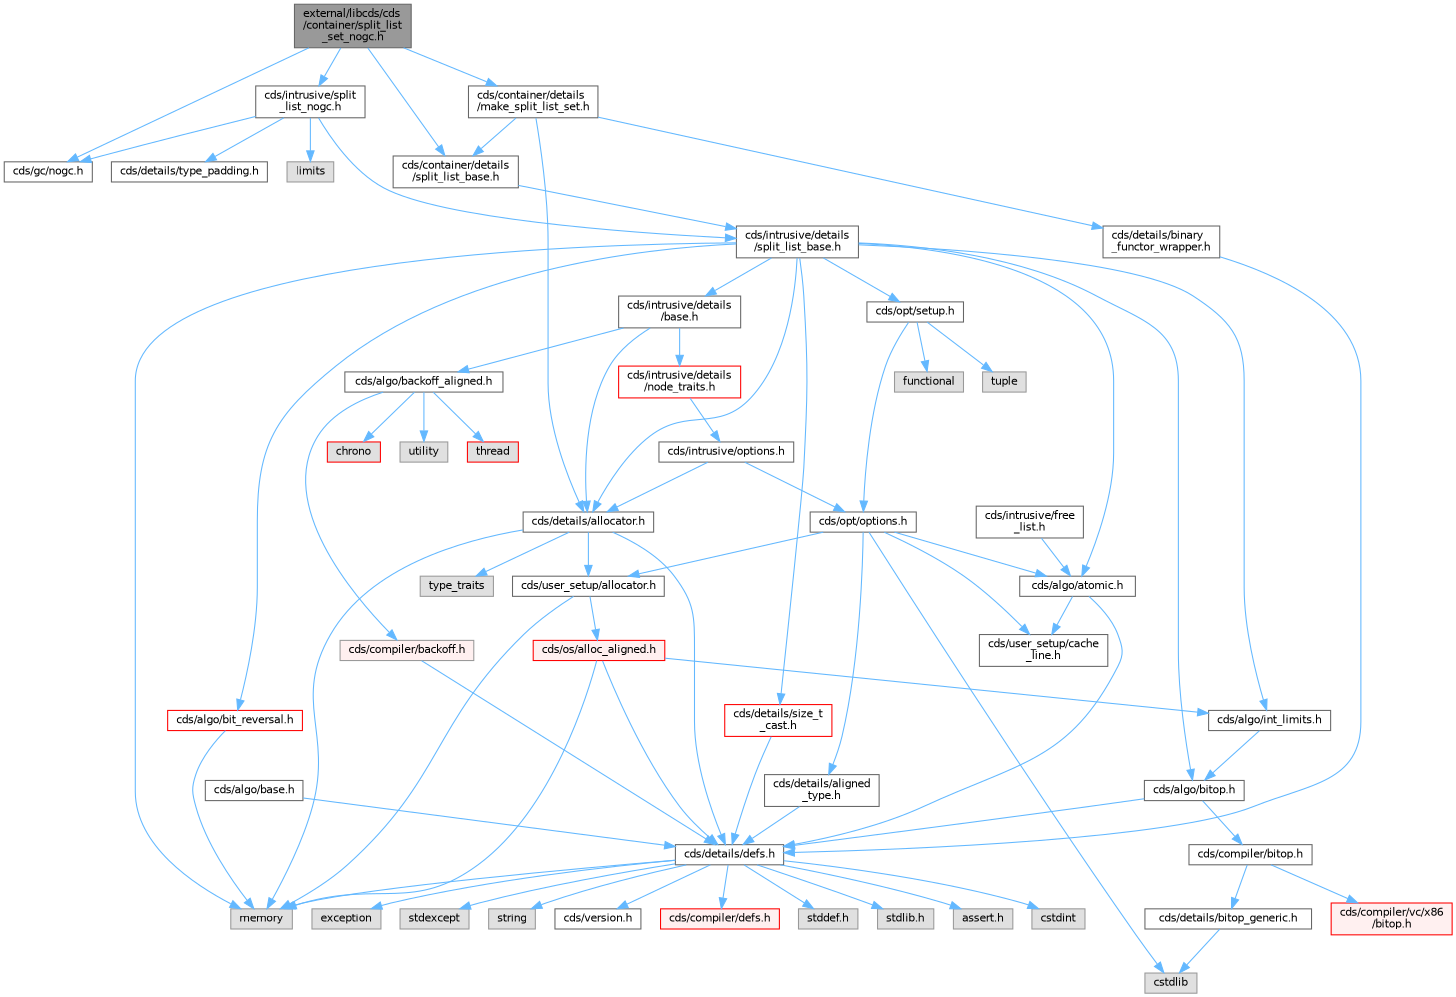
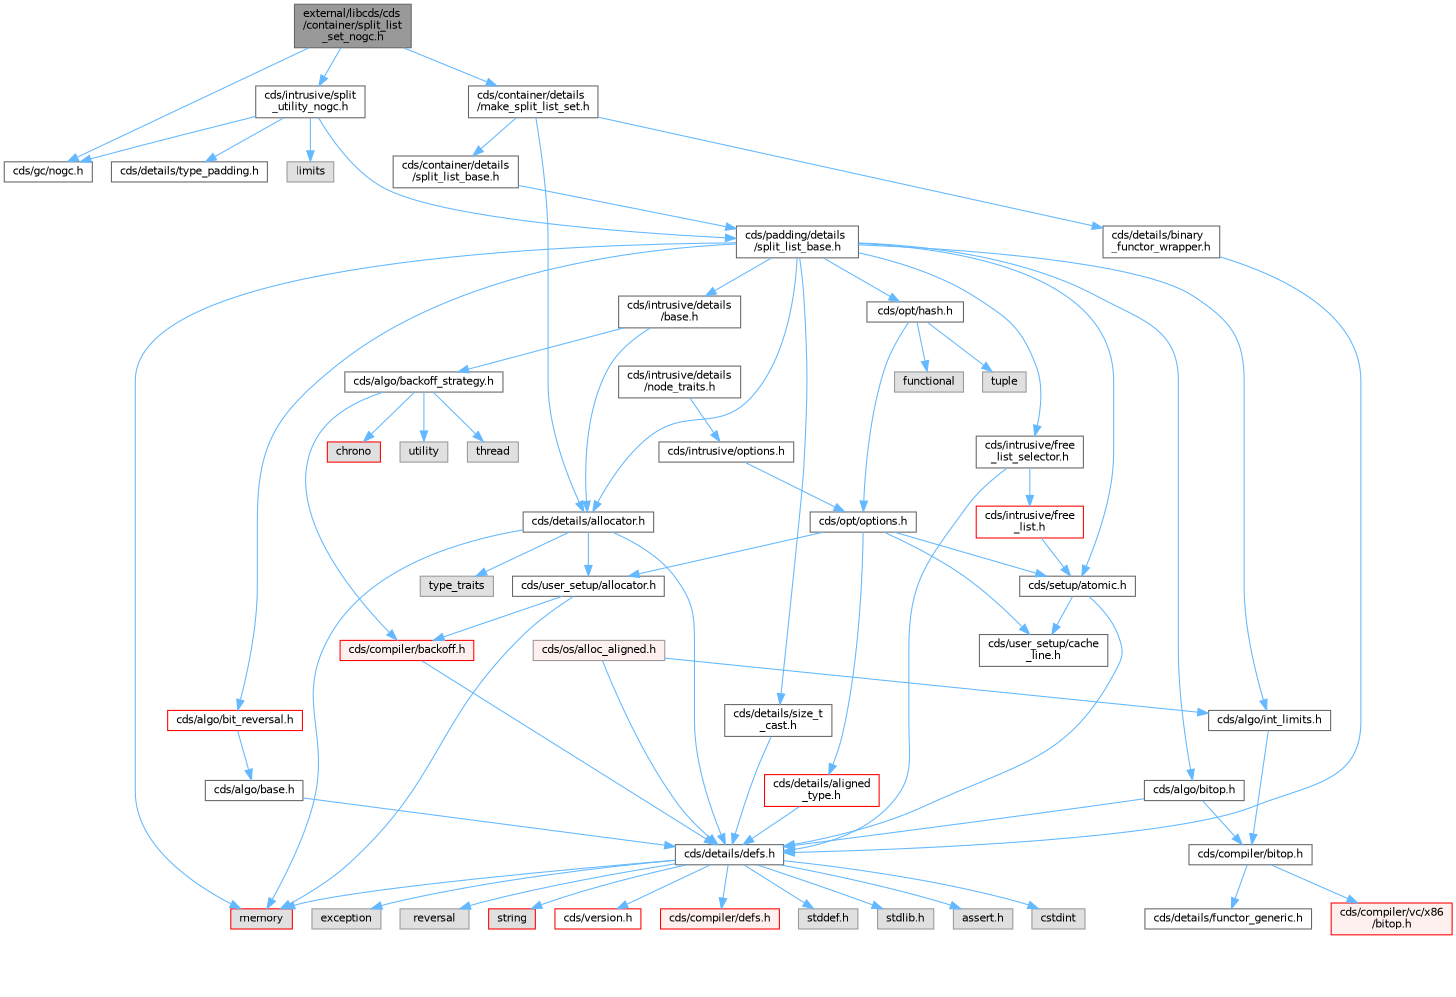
(403, 97) -> none
(310, 102) -> (310, 102)
(797, 242) -> (797, 242)
(915, 312) -> (915, 312)
(680, 342) -> none
(424, 382) -> (424, 382)
(680, 382) -> (680, 382)
(493, 452) -> (493, 452)
none -> (1030, 452)
(662, 485) -> none
(1030, 522) -> (1030, 522)
(1078, 586) -> (1078, 586)
(593, 613) -> (503, 617)
(407, 650) -> (407, 650)
(599, 650) -> (599, 650)
(778, 720) -> (778, 720)
(1236, 752) -> (1261, 782)
(822, 791) -> (822, 791)
(199, 817) -> (243, 750)
(497, 848) -> none
(262, 919) -> (262, 919)
(435, 919) -> (435, 919)
(512, 919) -> (512, 919)
(598, 919) -> (598, 919)
(1228, 919) -> (1228, 919)
(1171, 983) -> none
